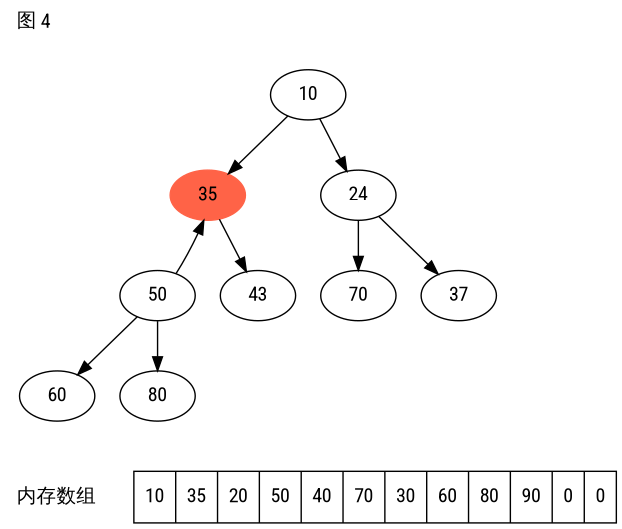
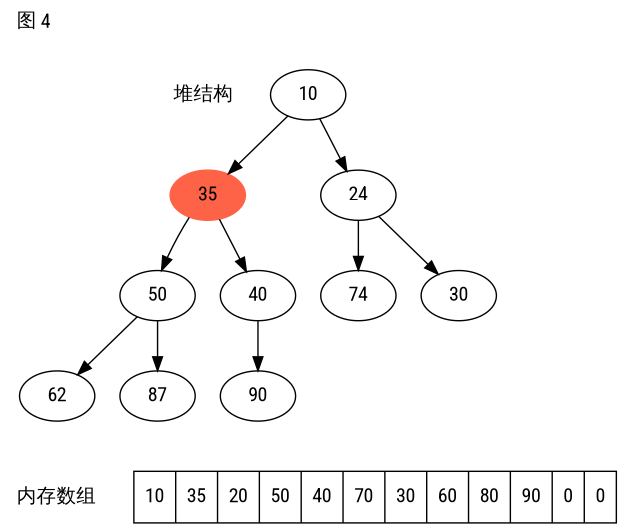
none -> (204, 95)
(188, 254) -> (178, 237)
(258, 296) -> (258, 296)
(358, 296) -> (358, 296)
(459, 296) -> (459, 296)
(57, 396) -> (57, 396)
(158, 396) -> (158, 396)
none -> (258, 396)
